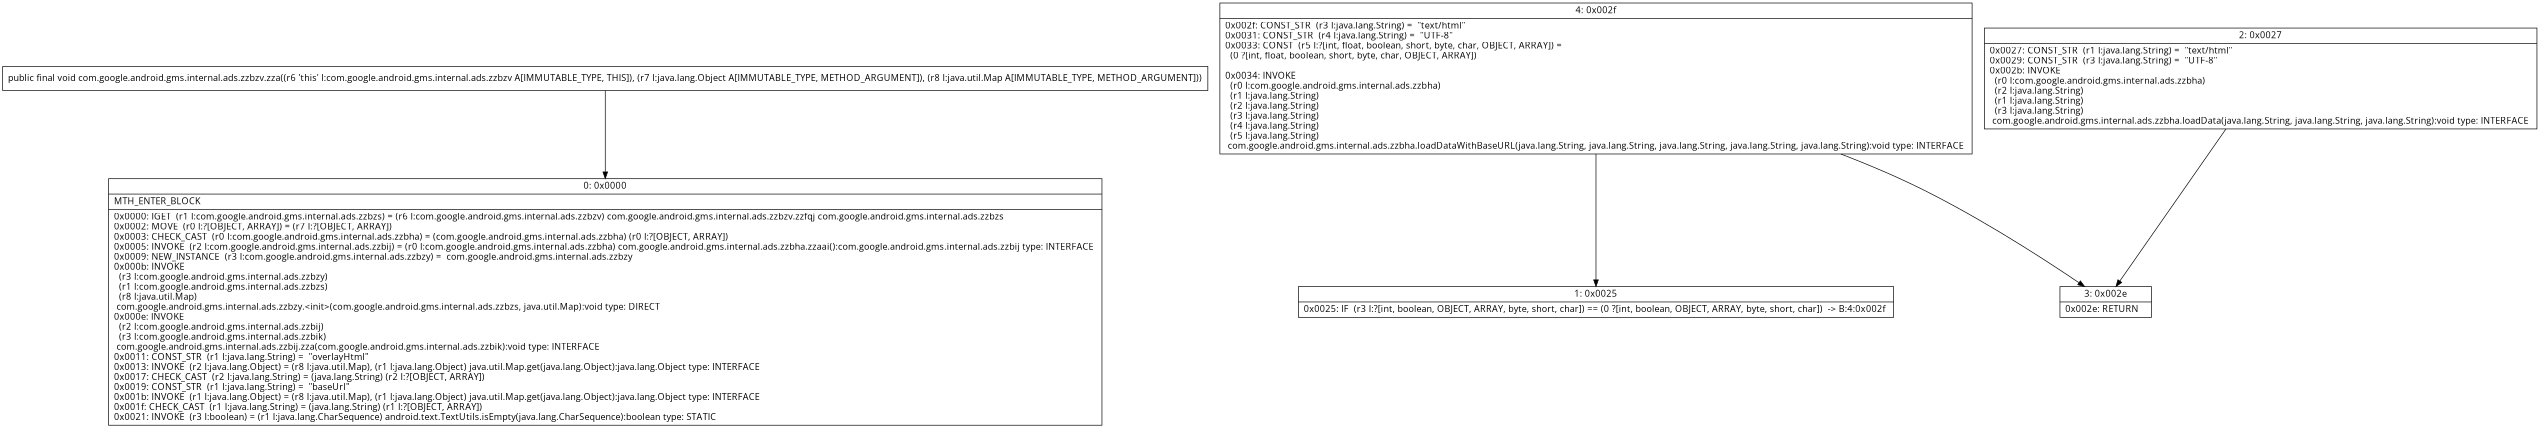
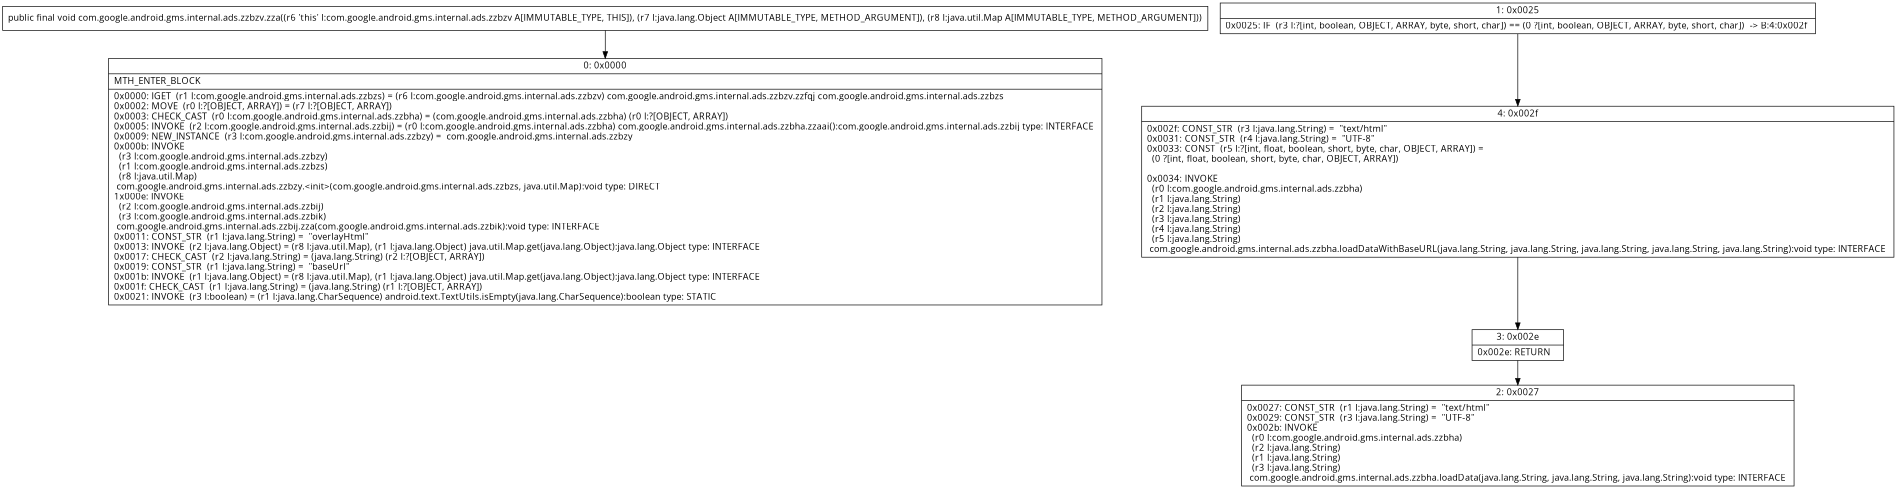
(2173, 205) -> (1518, 369)
(1596, 217) -> (1518, 67)
(152, 317) -> (152, 197)
